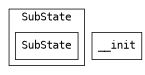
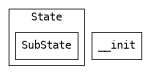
(47, 18) -> (47, 18)
